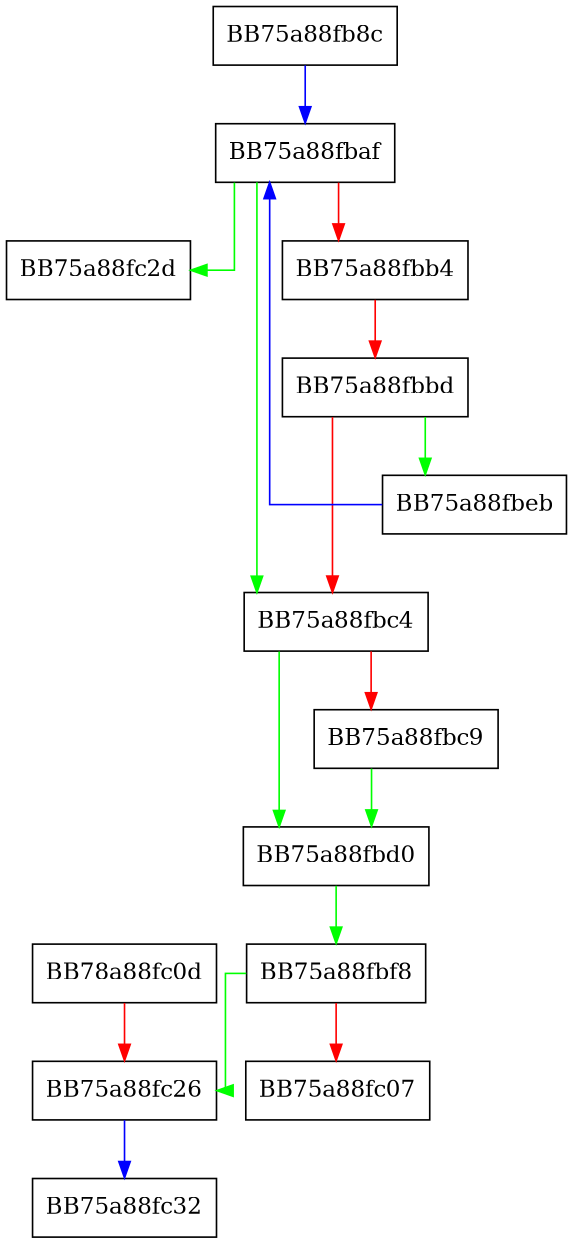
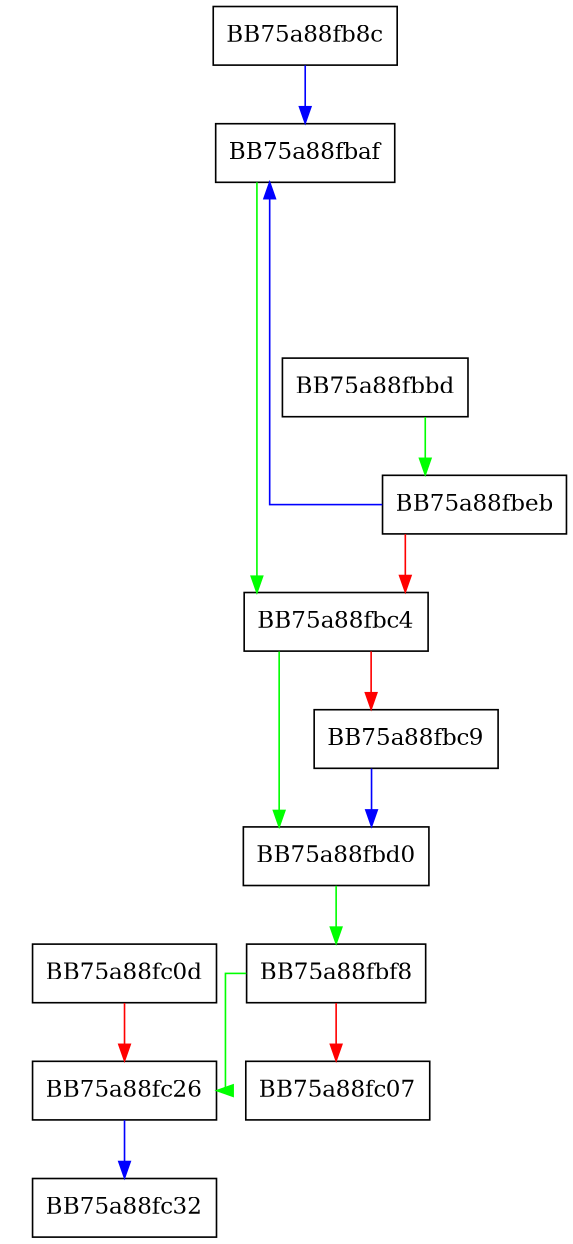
(98, 270) -> none
(375, 270) -> none
(332, 493) -> (405, 555)
(372, 789) -> (372, 789)
(125, 973) -> (125, 973)
